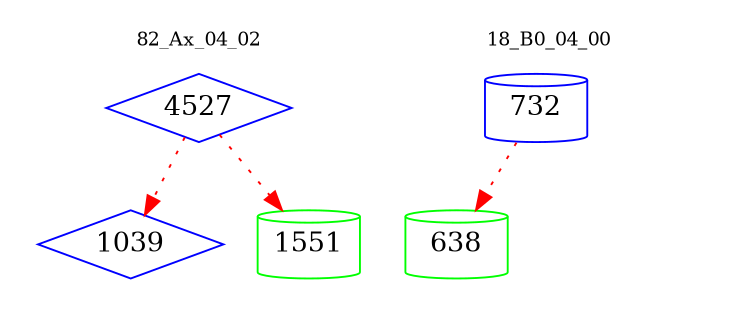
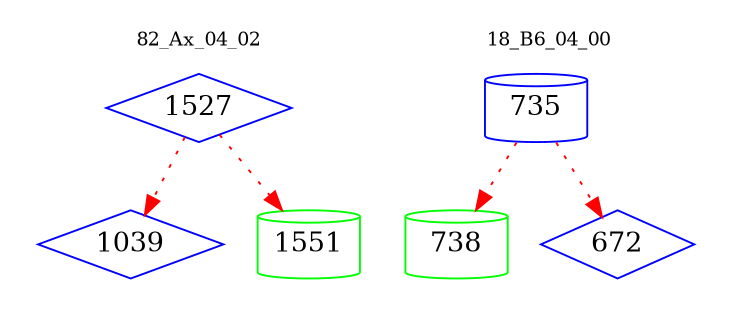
(549, 41) -> (549, 41)
(199, 108) -> (199, 108)
(536, 108) -> (536, 108)
(457, 244) -> (457, 244)
none -> (618, 244)
